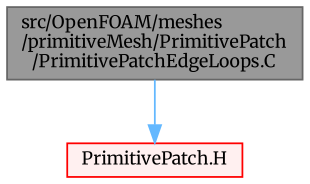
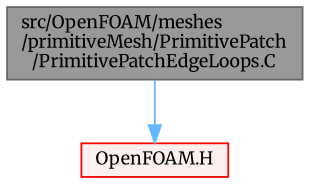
(155, 160) -> (155, 160)
